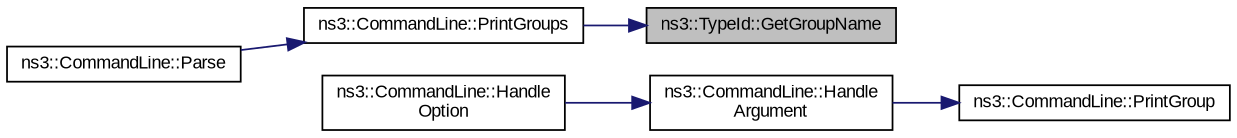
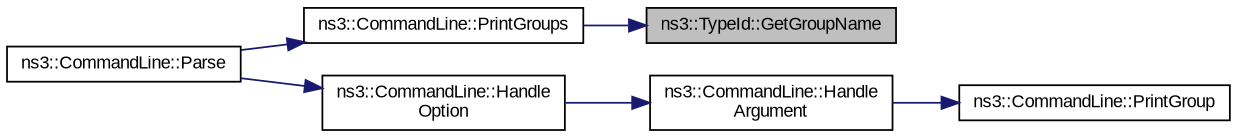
none -> (273, 82)
